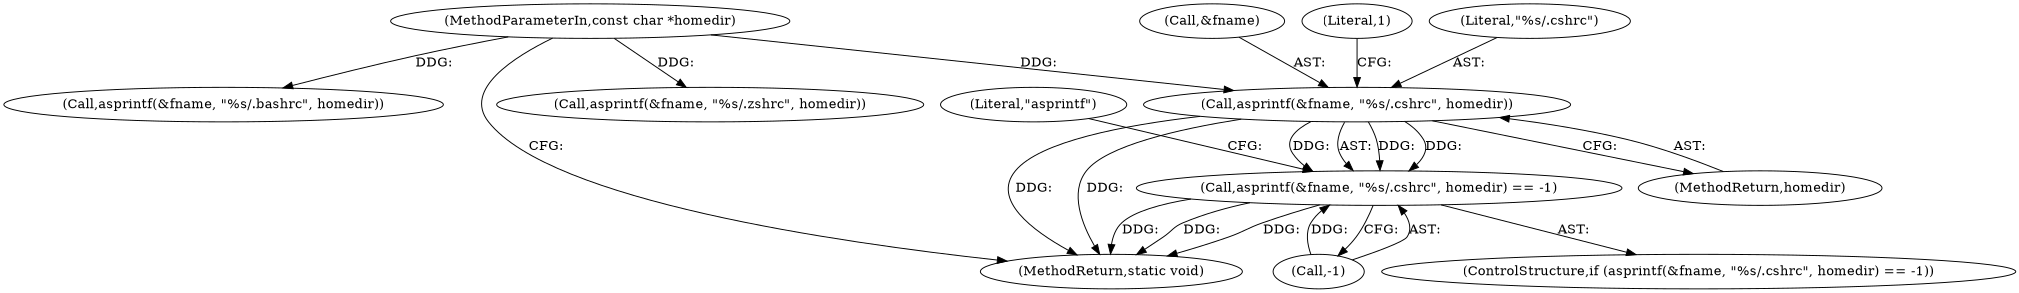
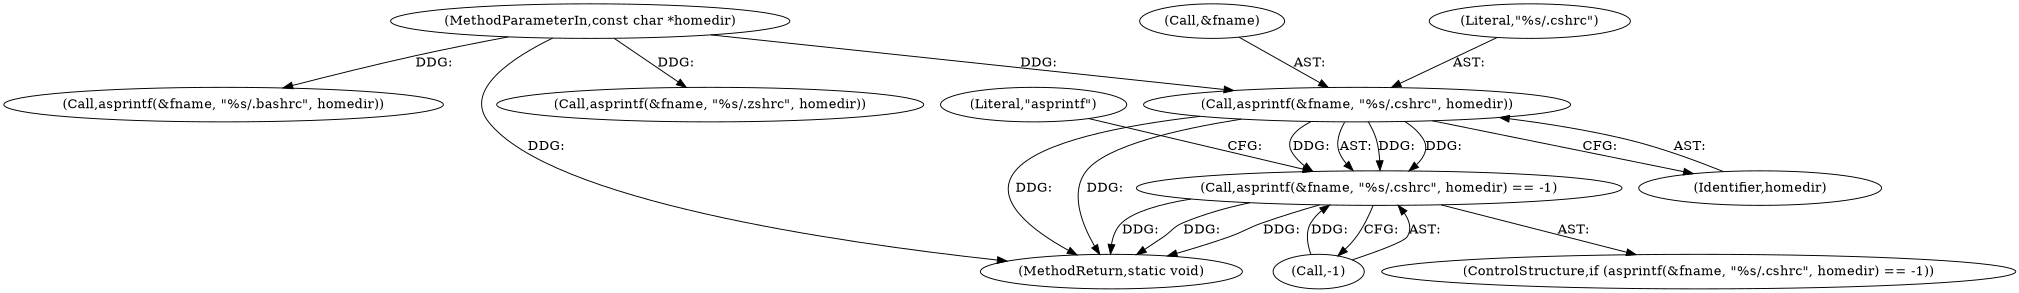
(1357, 21) -> none
(548, 146) -> (548, 146)
(1760, 188) -> (1760, 188)
